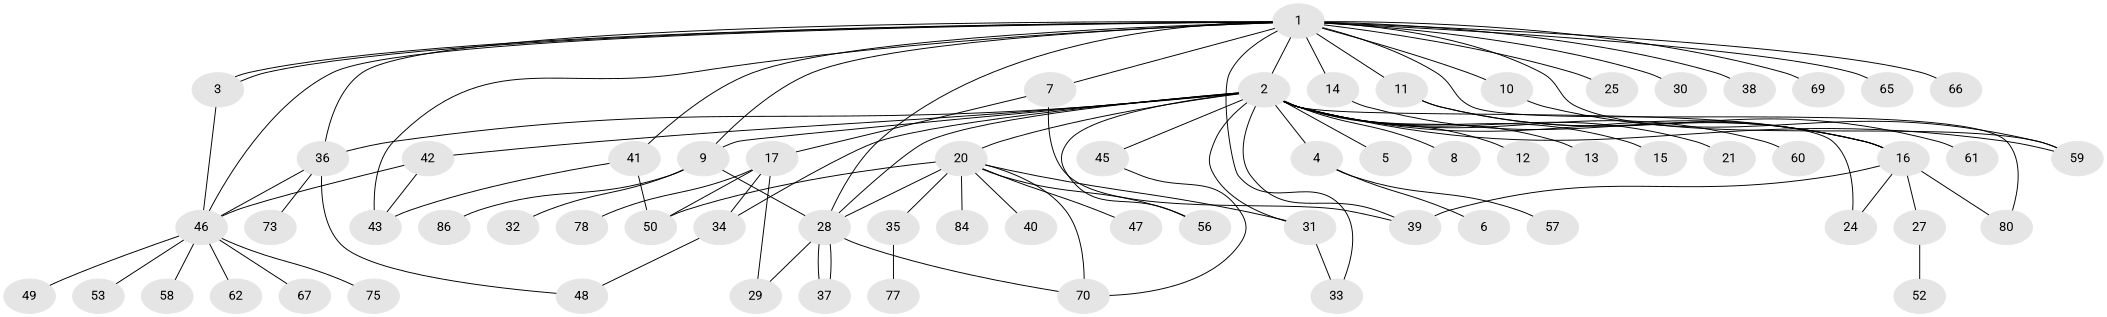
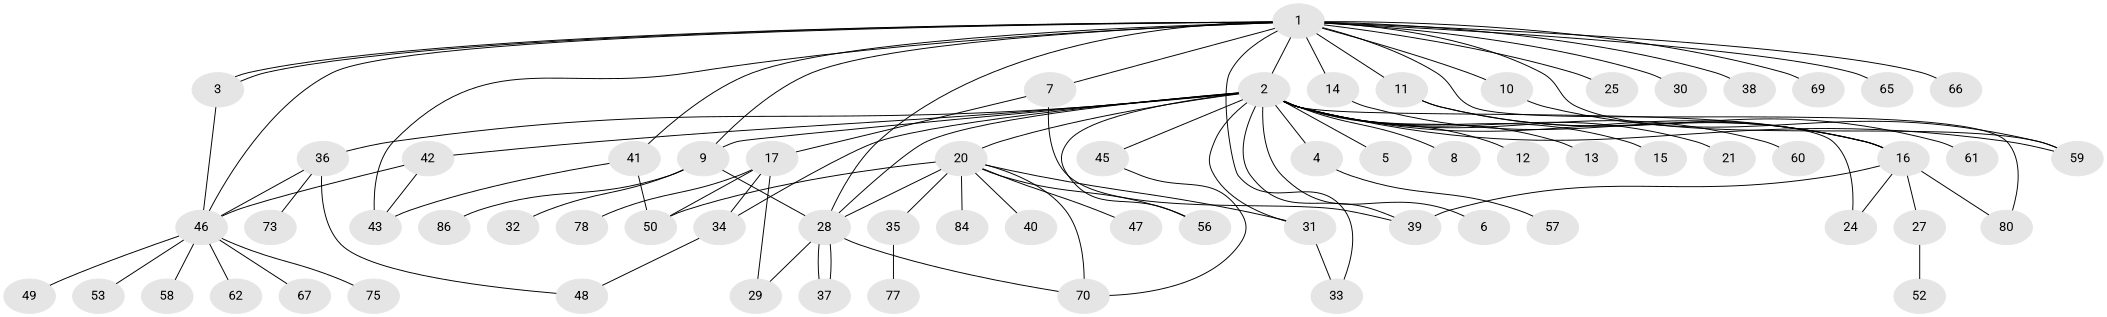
(776, 28) -> none
(1410, 196) -> (1373, 203)
